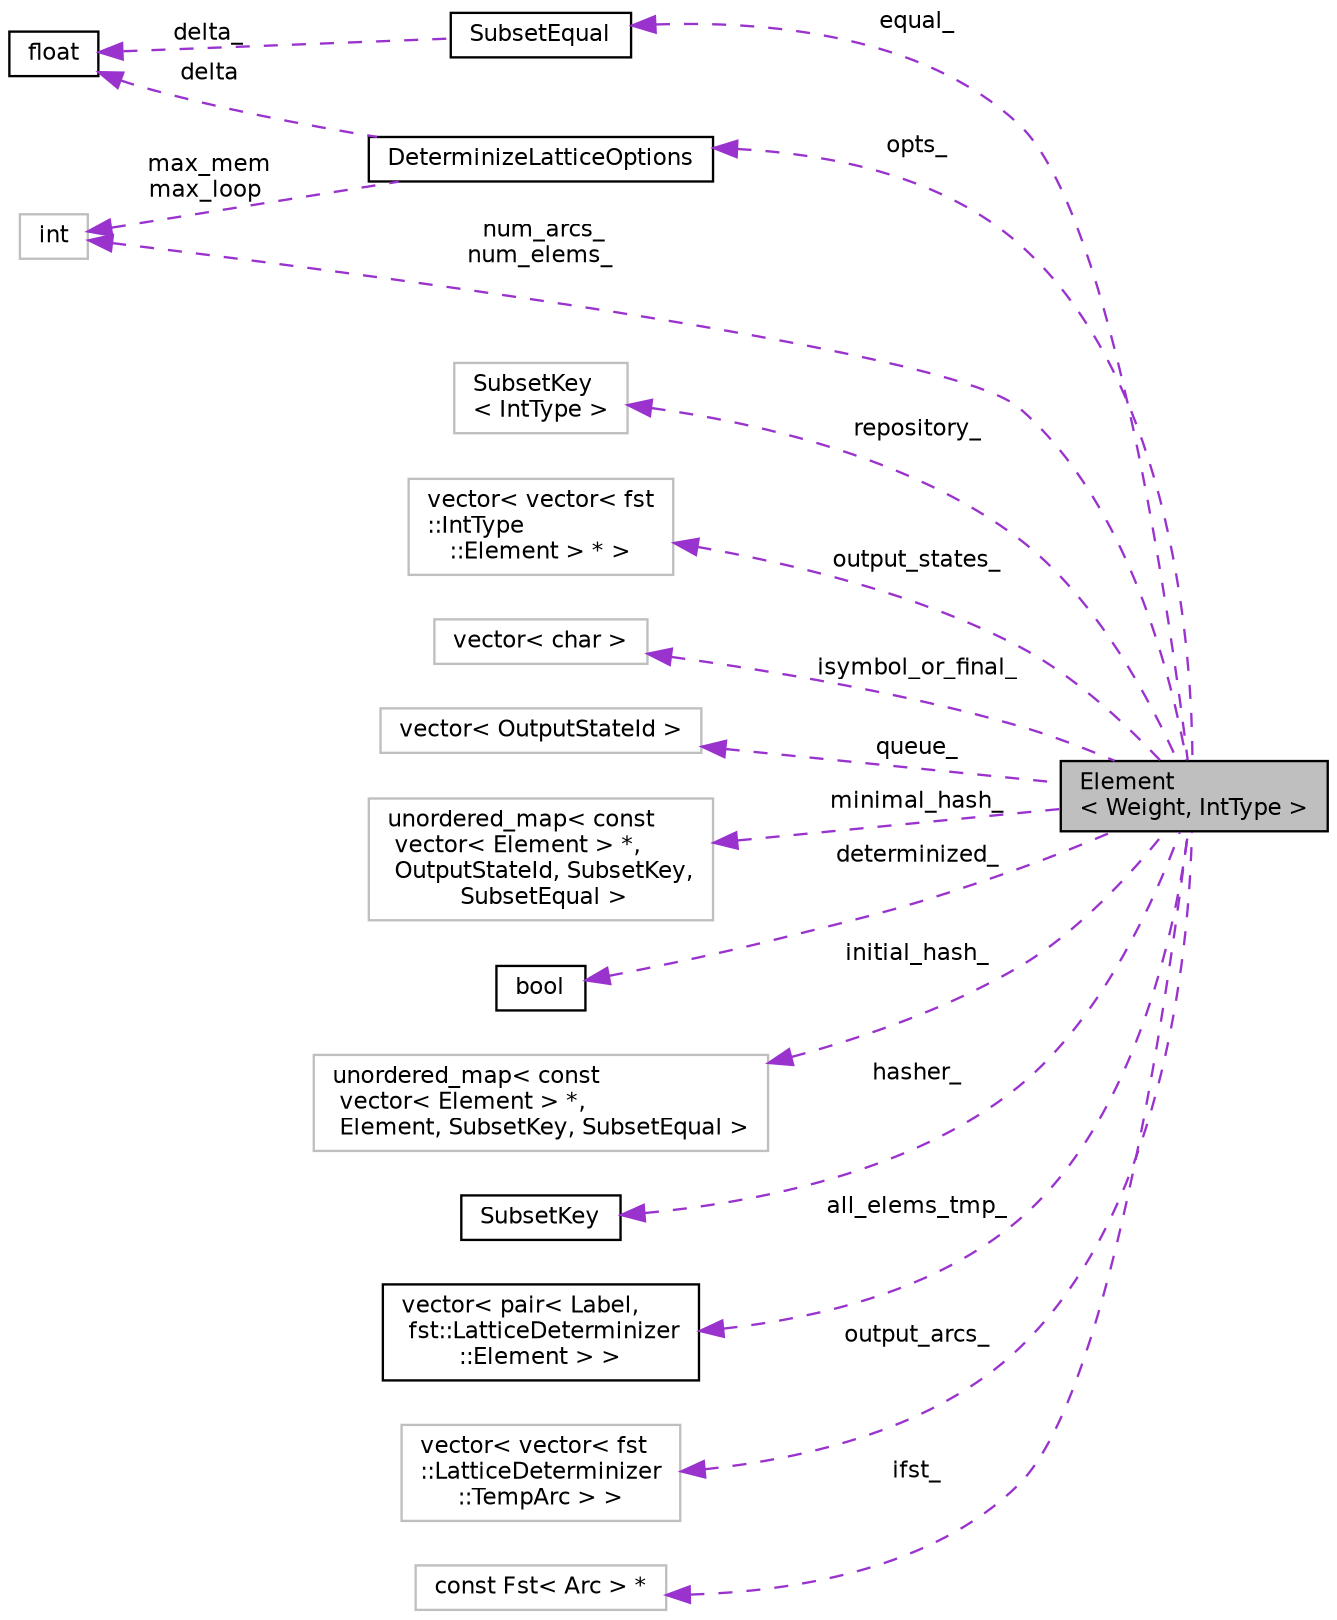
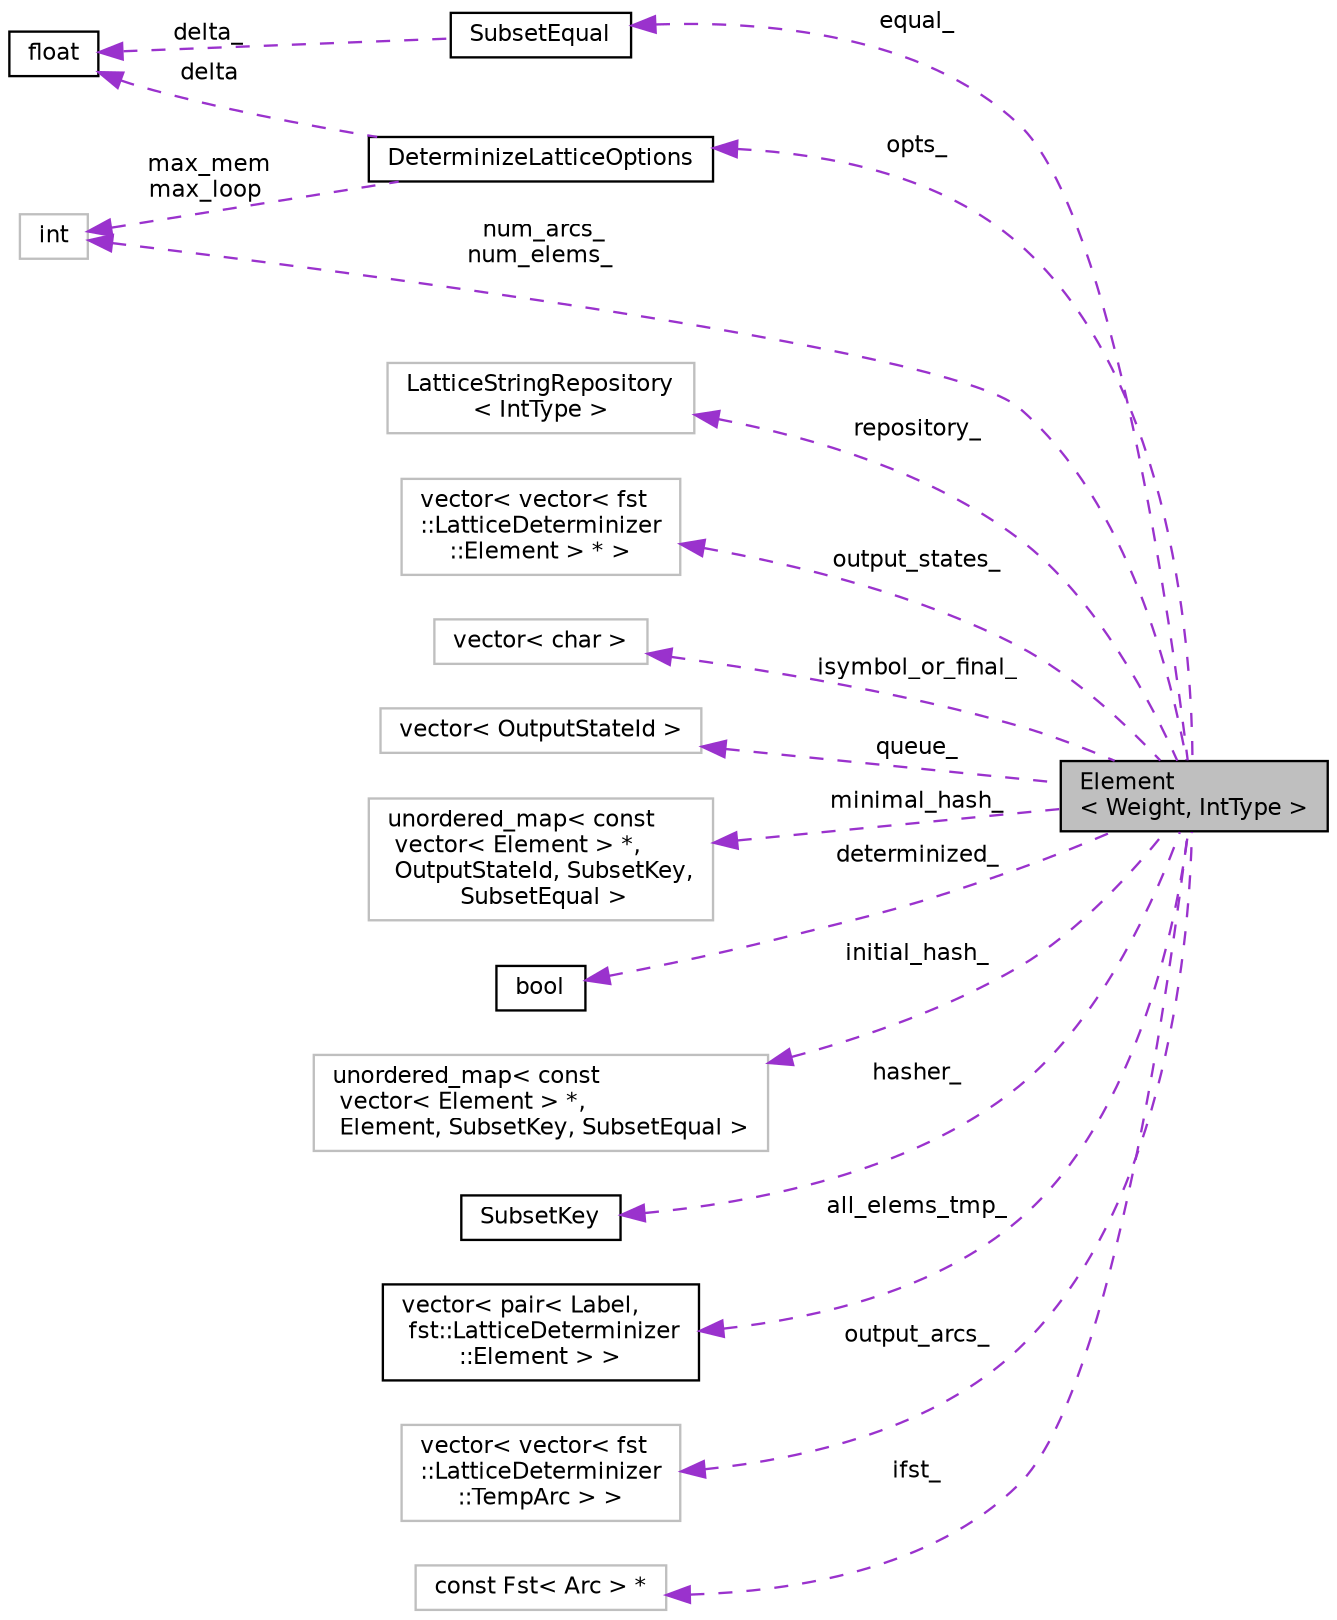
(541, 398) -> (541, 398)
(541, 527) -> (541, 527)
